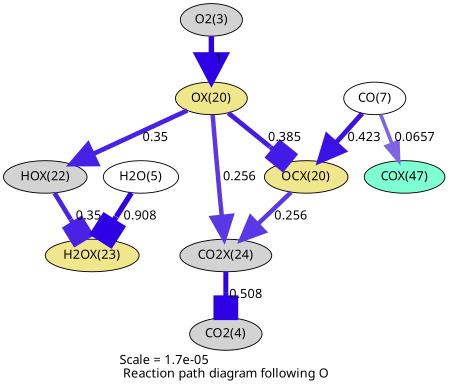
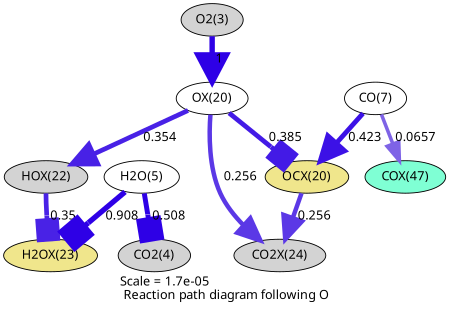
(211, 98) -> (212, 98)
(154, 138) -> (158, 138)
(226, 282) -> (146, 204)
